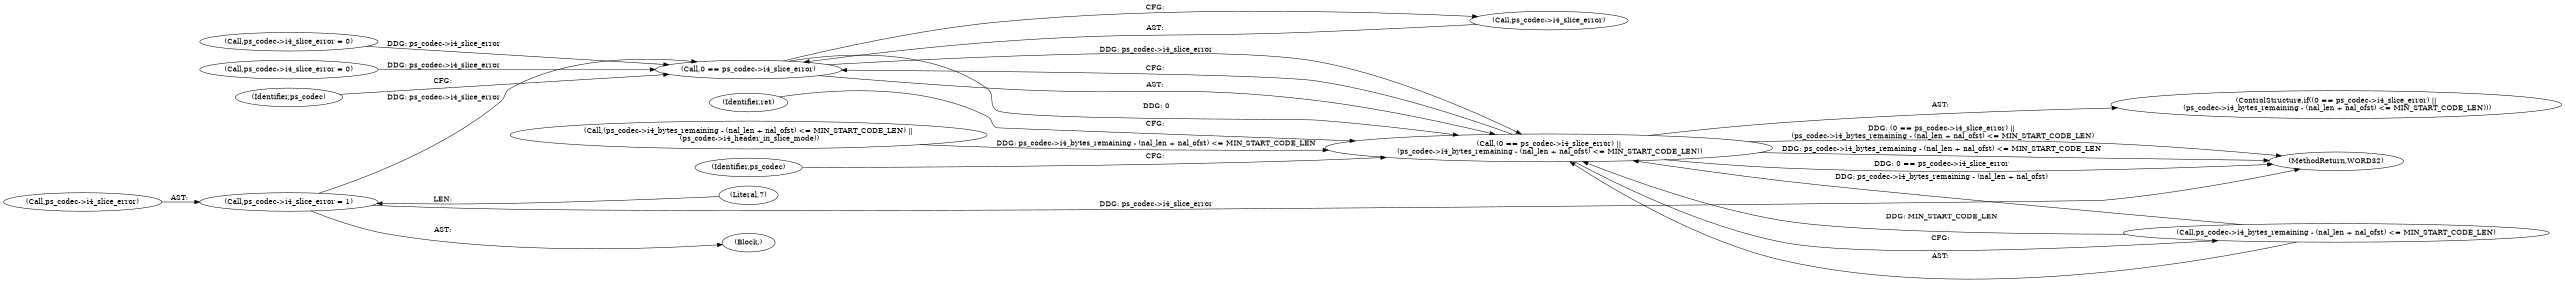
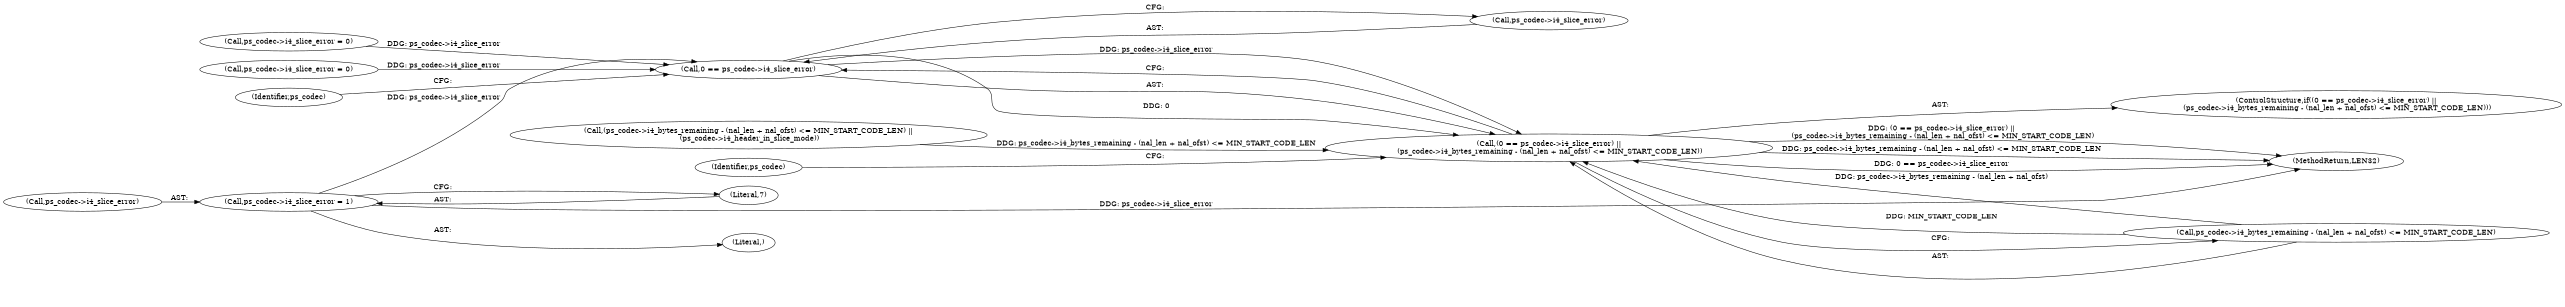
(749, 103) -> none
(2336, 161) -> (2336, 161)
none -> (534, 191)
(444, 200) -> (444, 200)
(749, 243) -> (749, 243)
